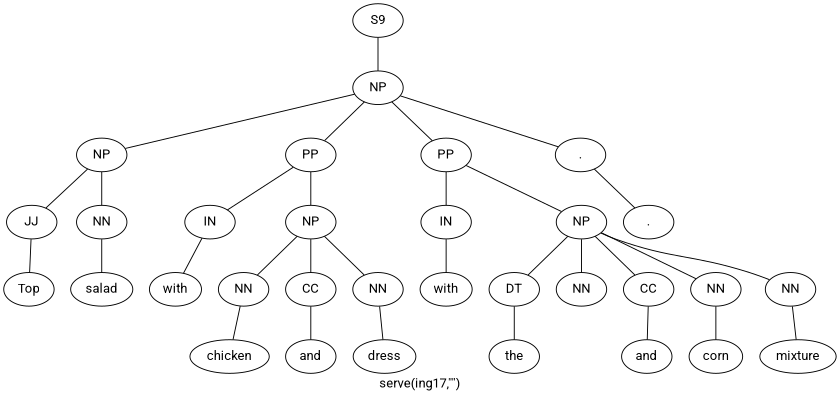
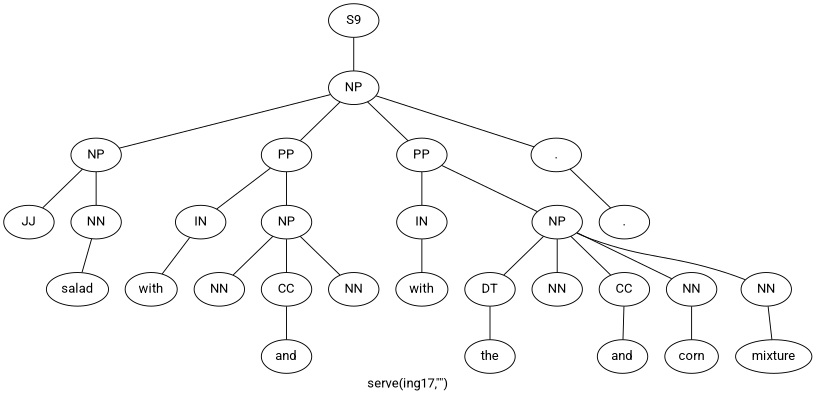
(29, 289) -> none
(230, 357) -> none
(385, 357) -> none
